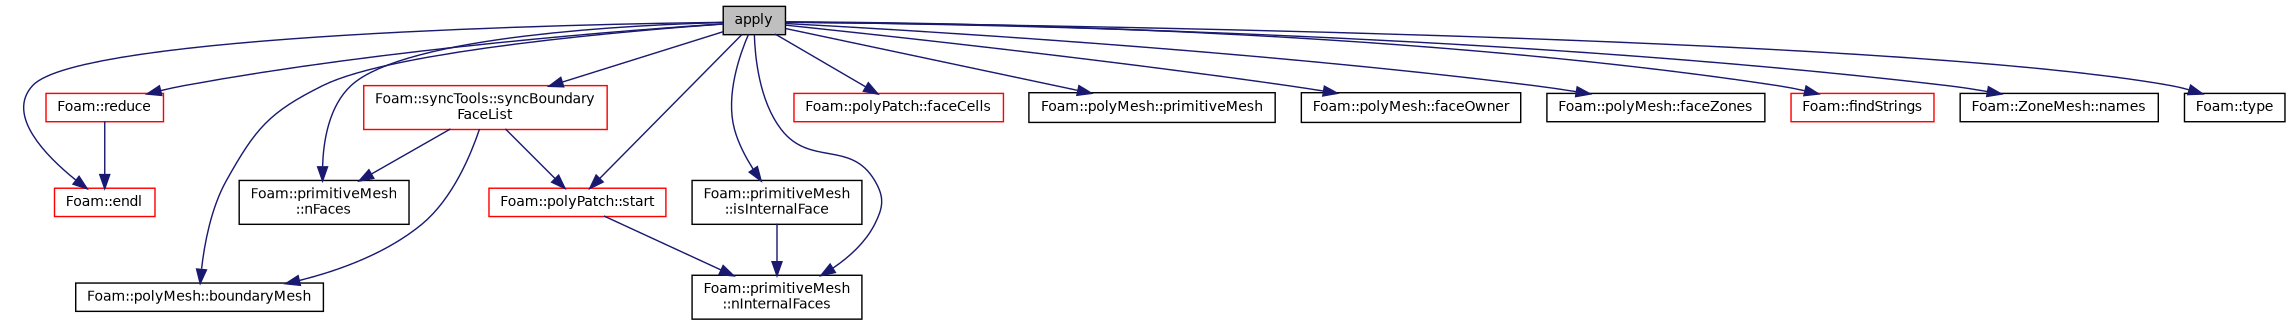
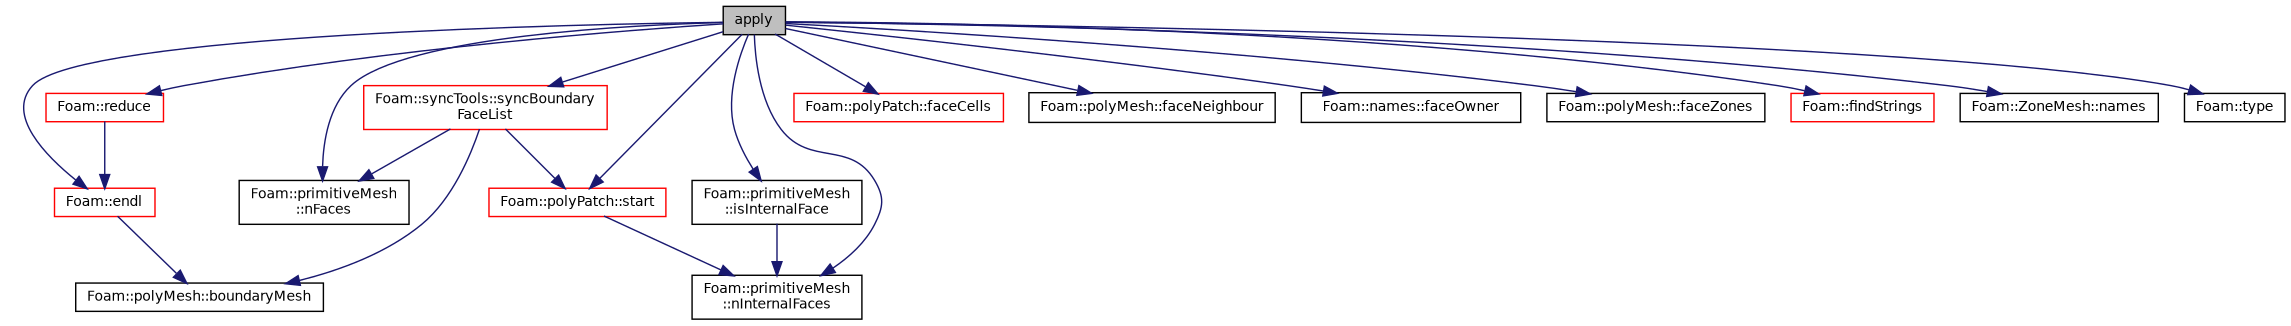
(345, 77) -> (147, 245)
(1152, 108) -> (1152, 108)
(1411, 108) -> (1411, 108)
